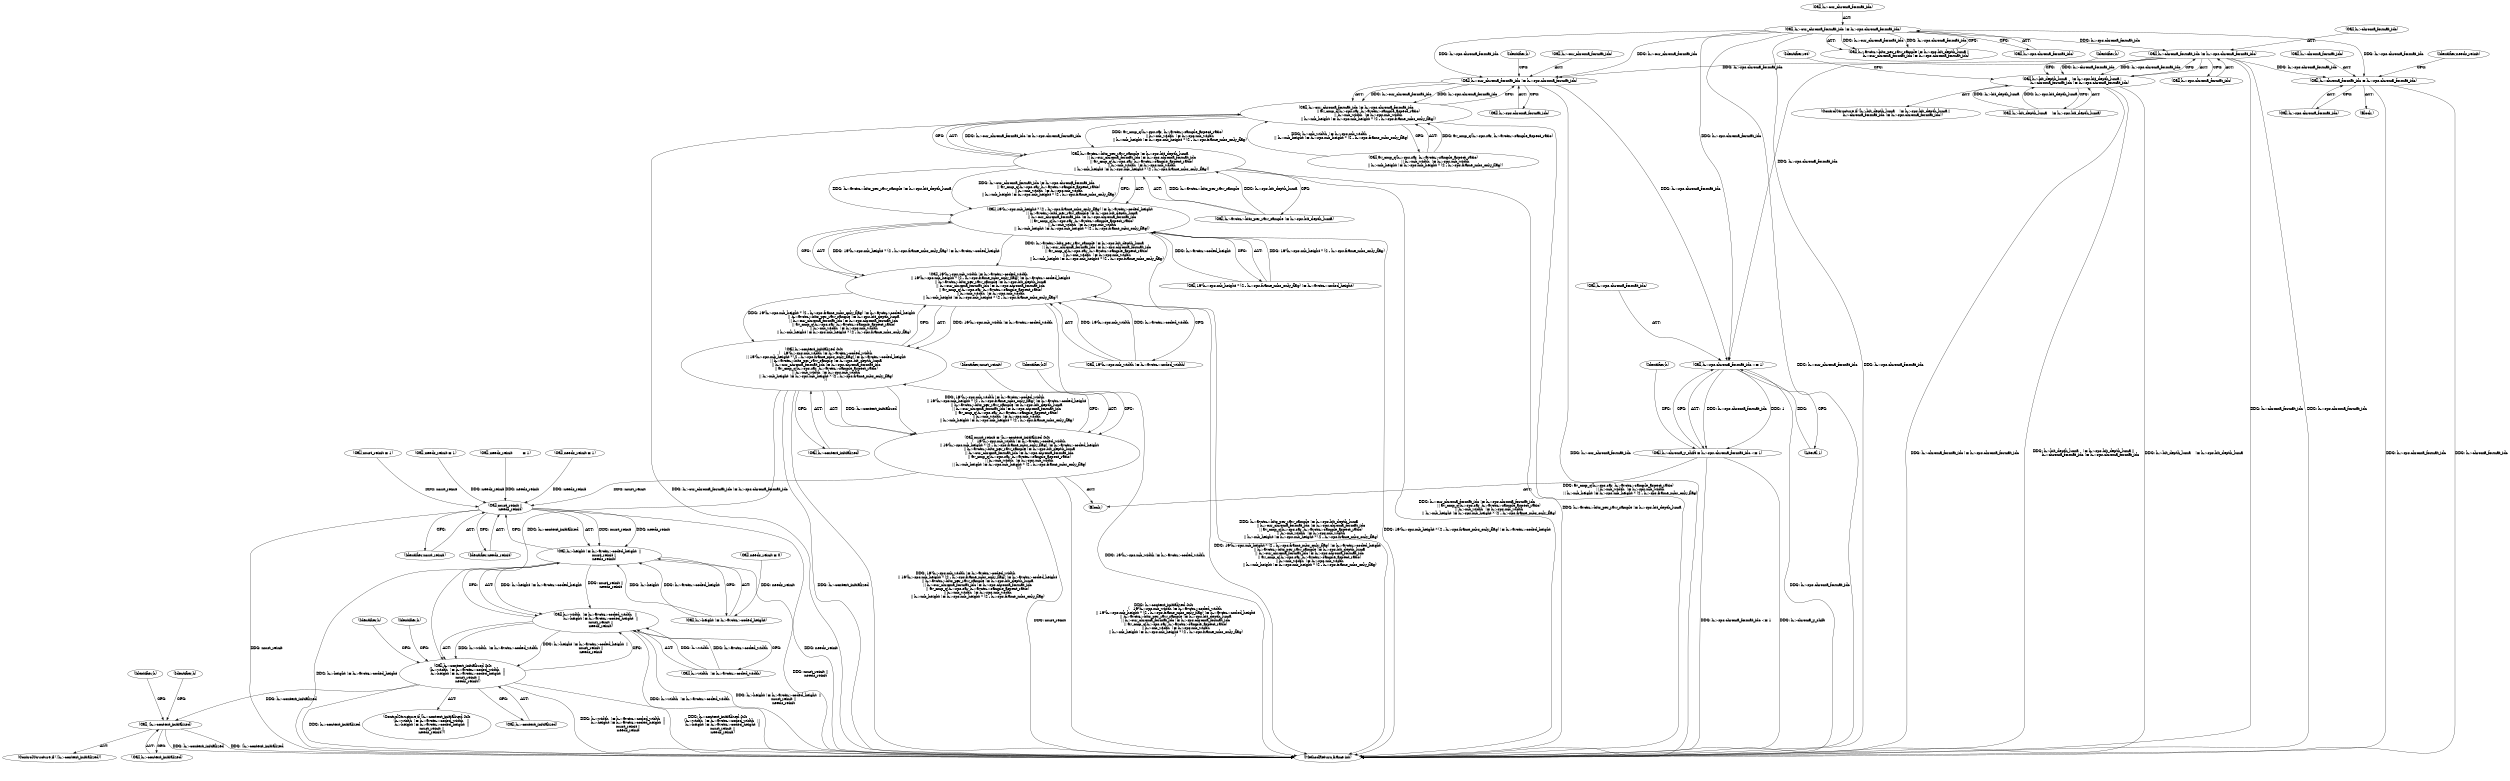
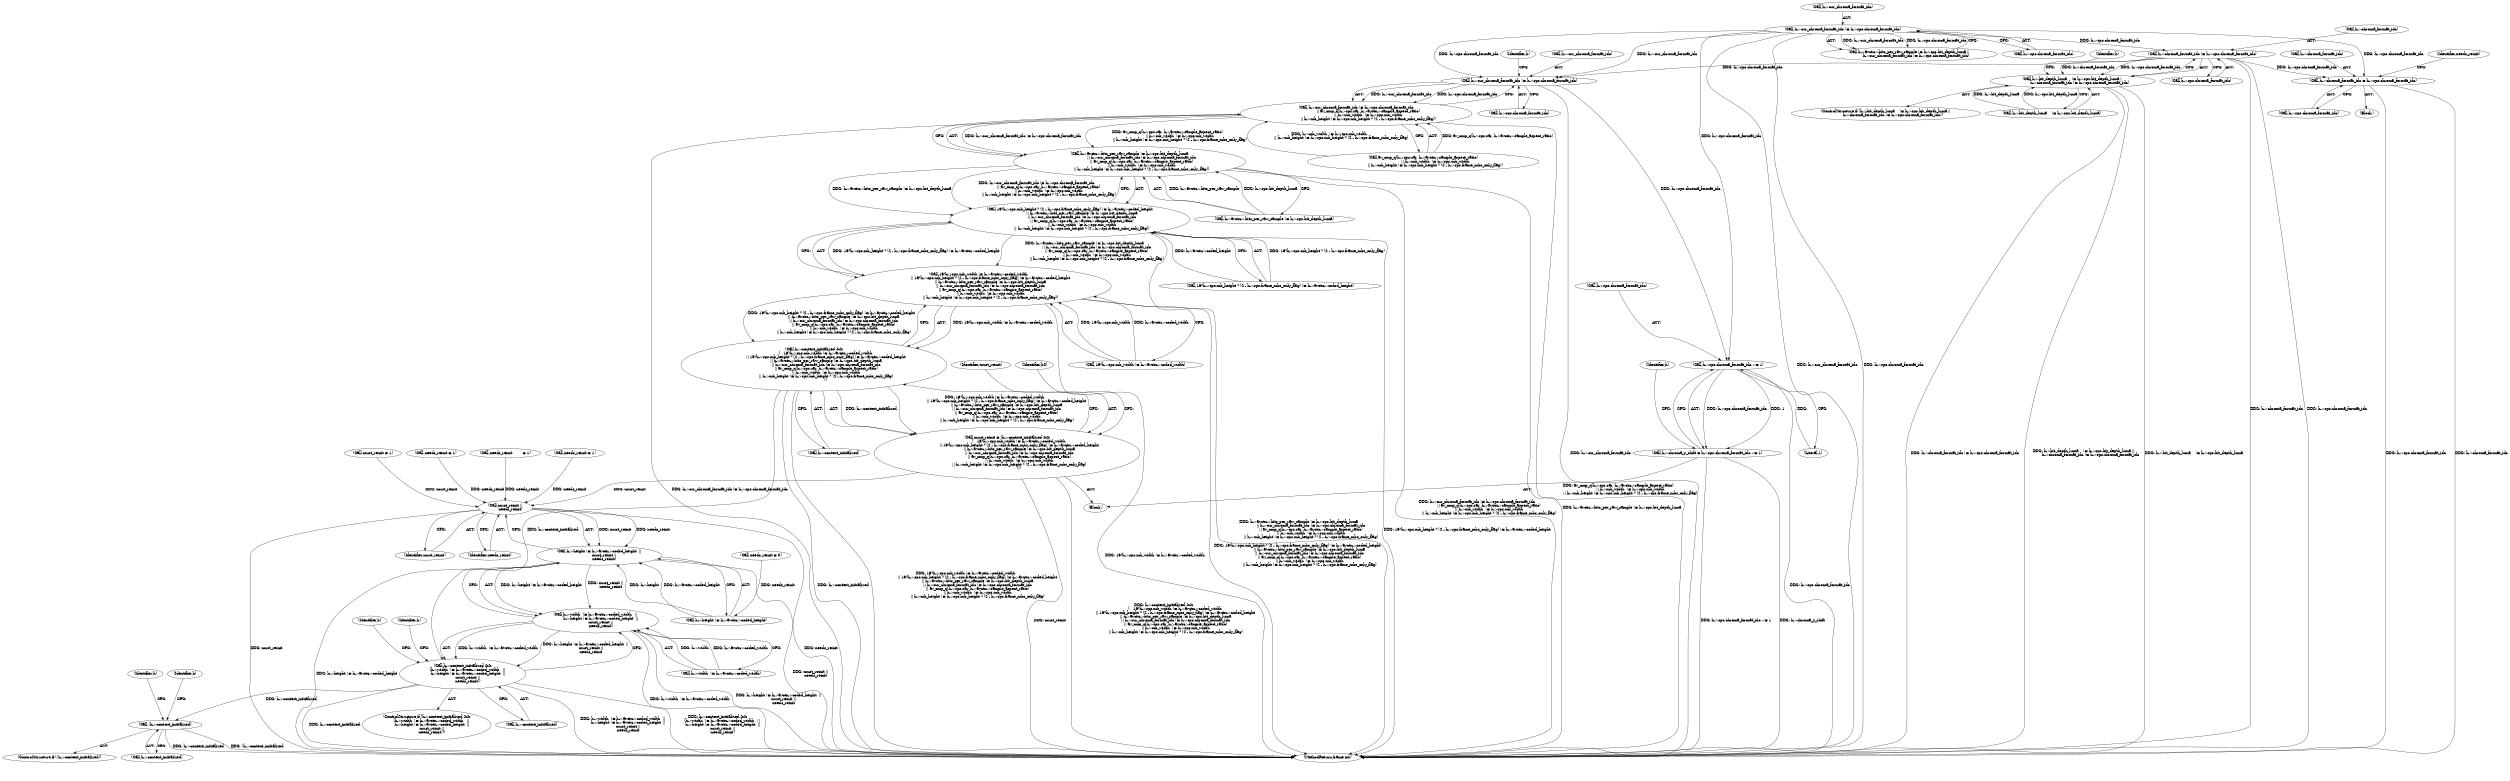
(1796, 54) -> none
(1840, 67) -> none
